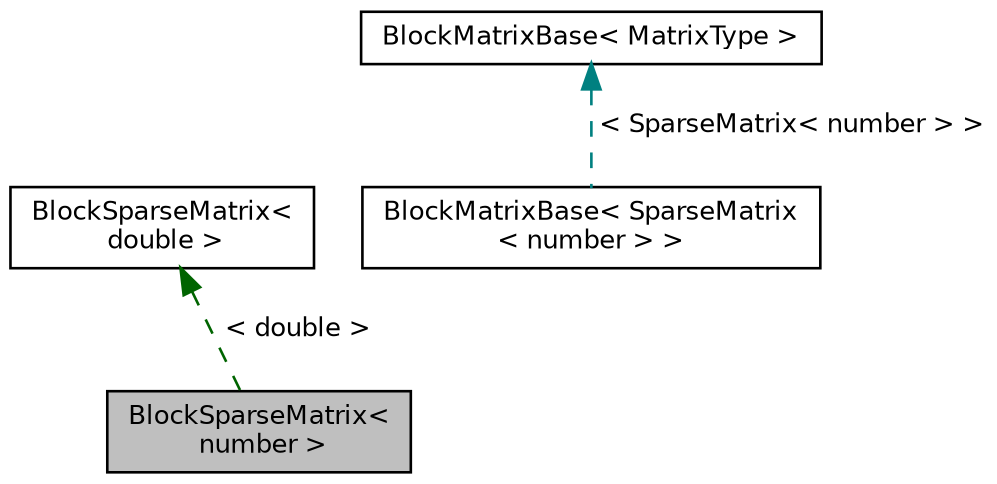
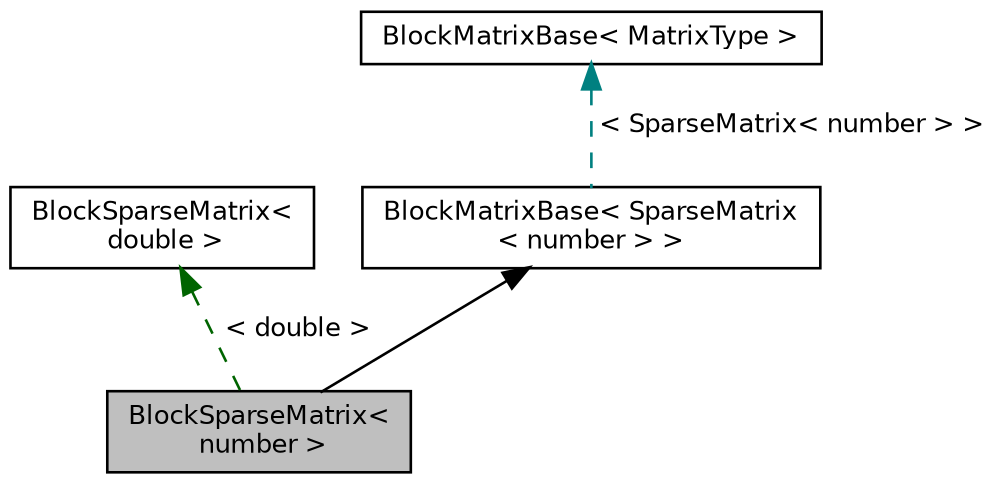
none -> (414, 337)
